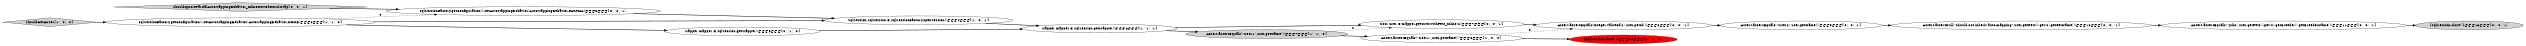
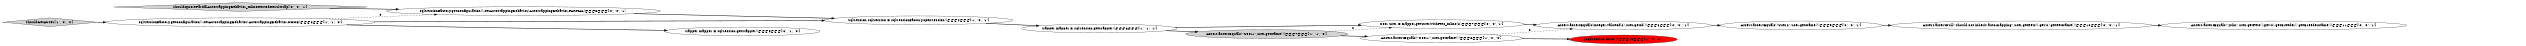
(2469, 25) -> none
(920, 30) -> none
